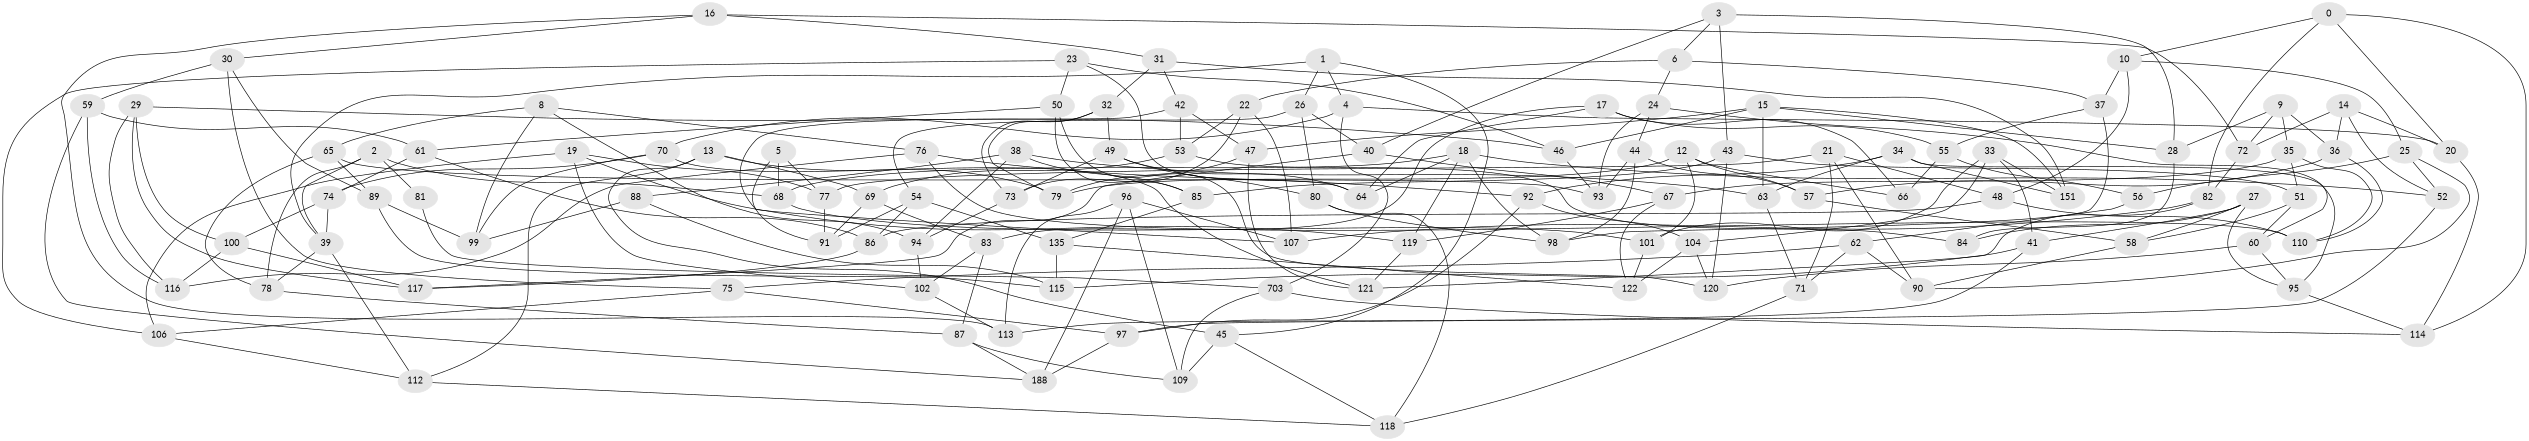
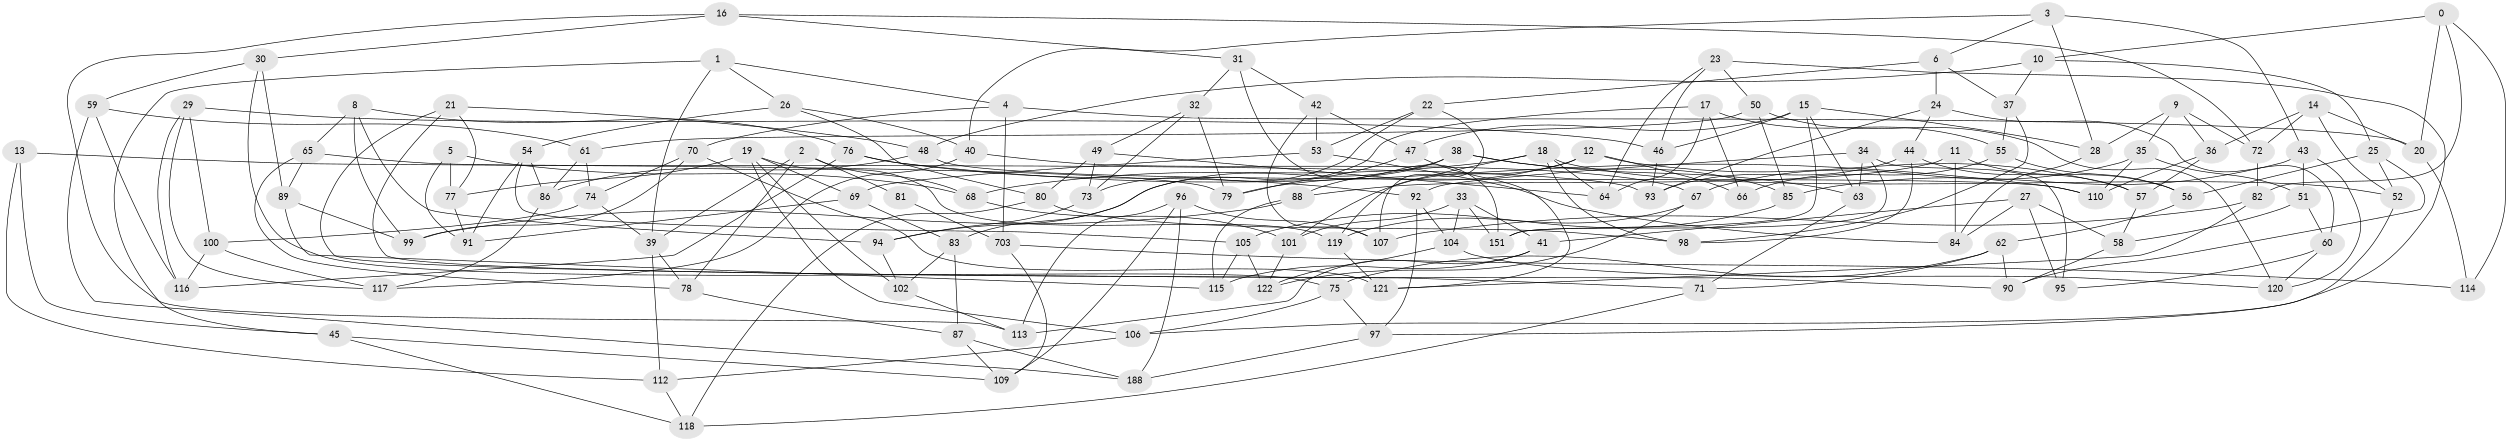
none -> (1955, 152)
(791, 172) -> (813, 180)
(1057, 244) -> (1243, 244)
(2356, 312) -> none
